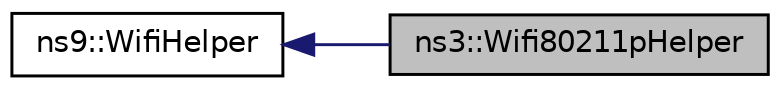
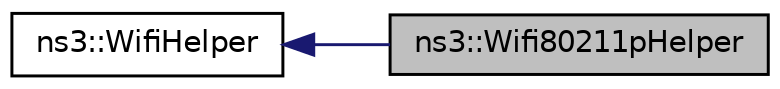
(147, 45) -> (147, 45)
